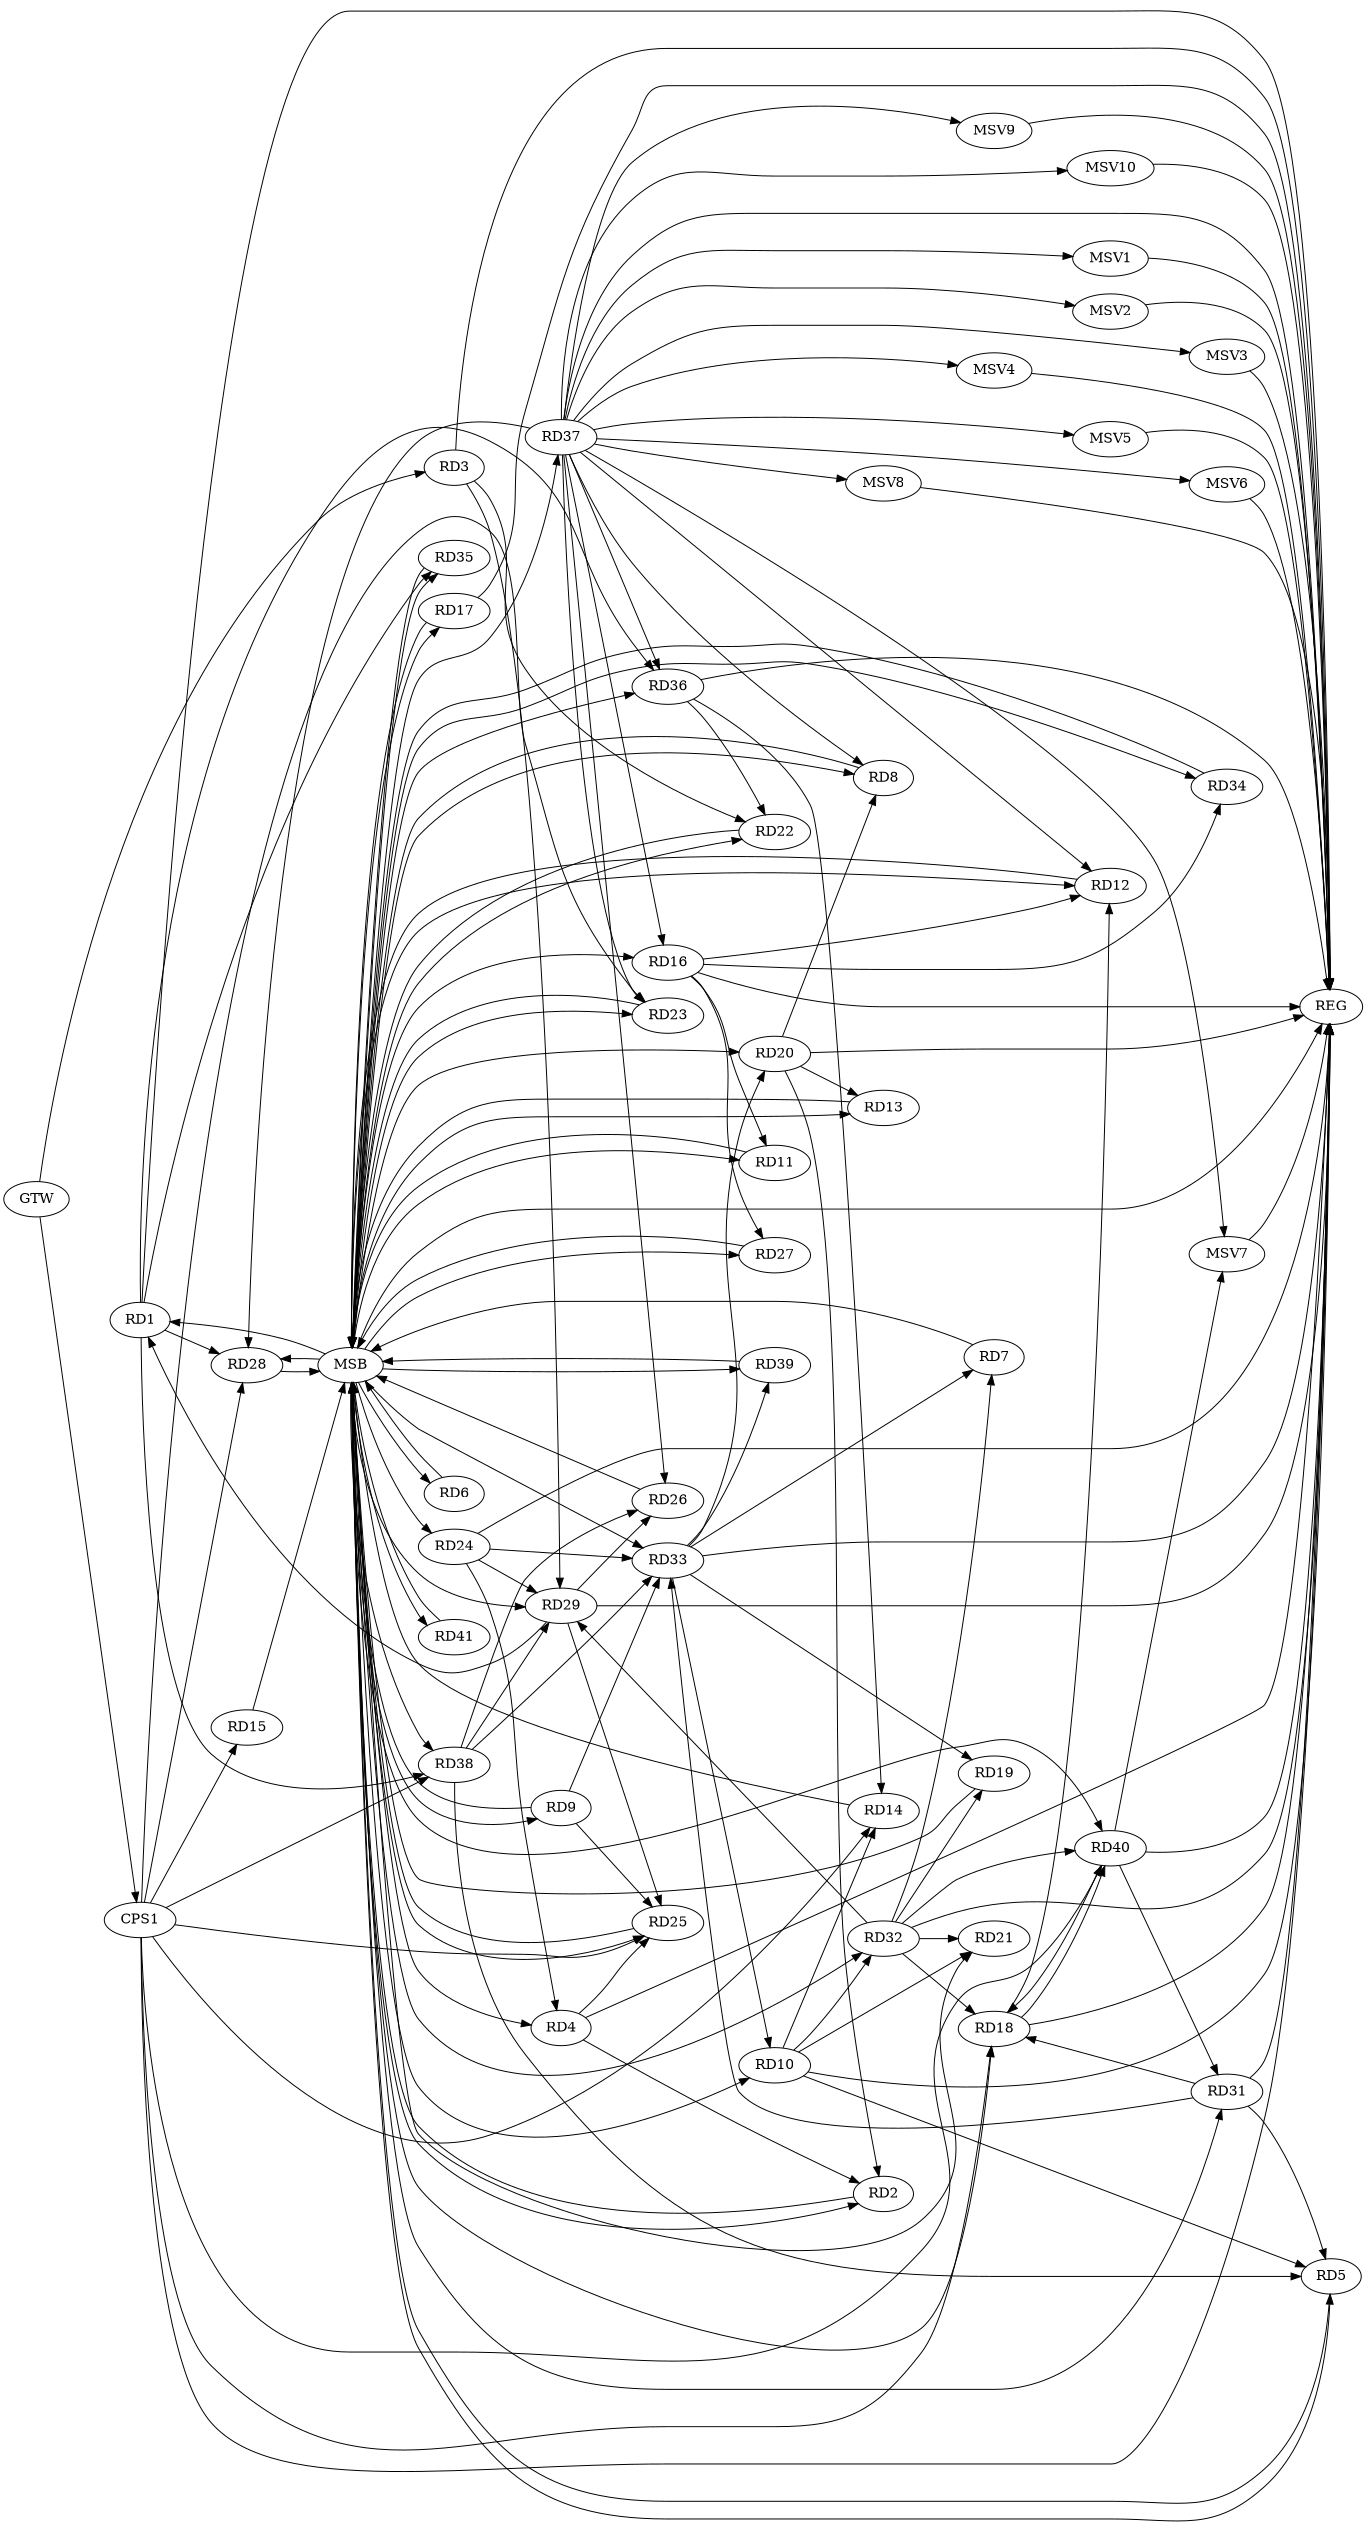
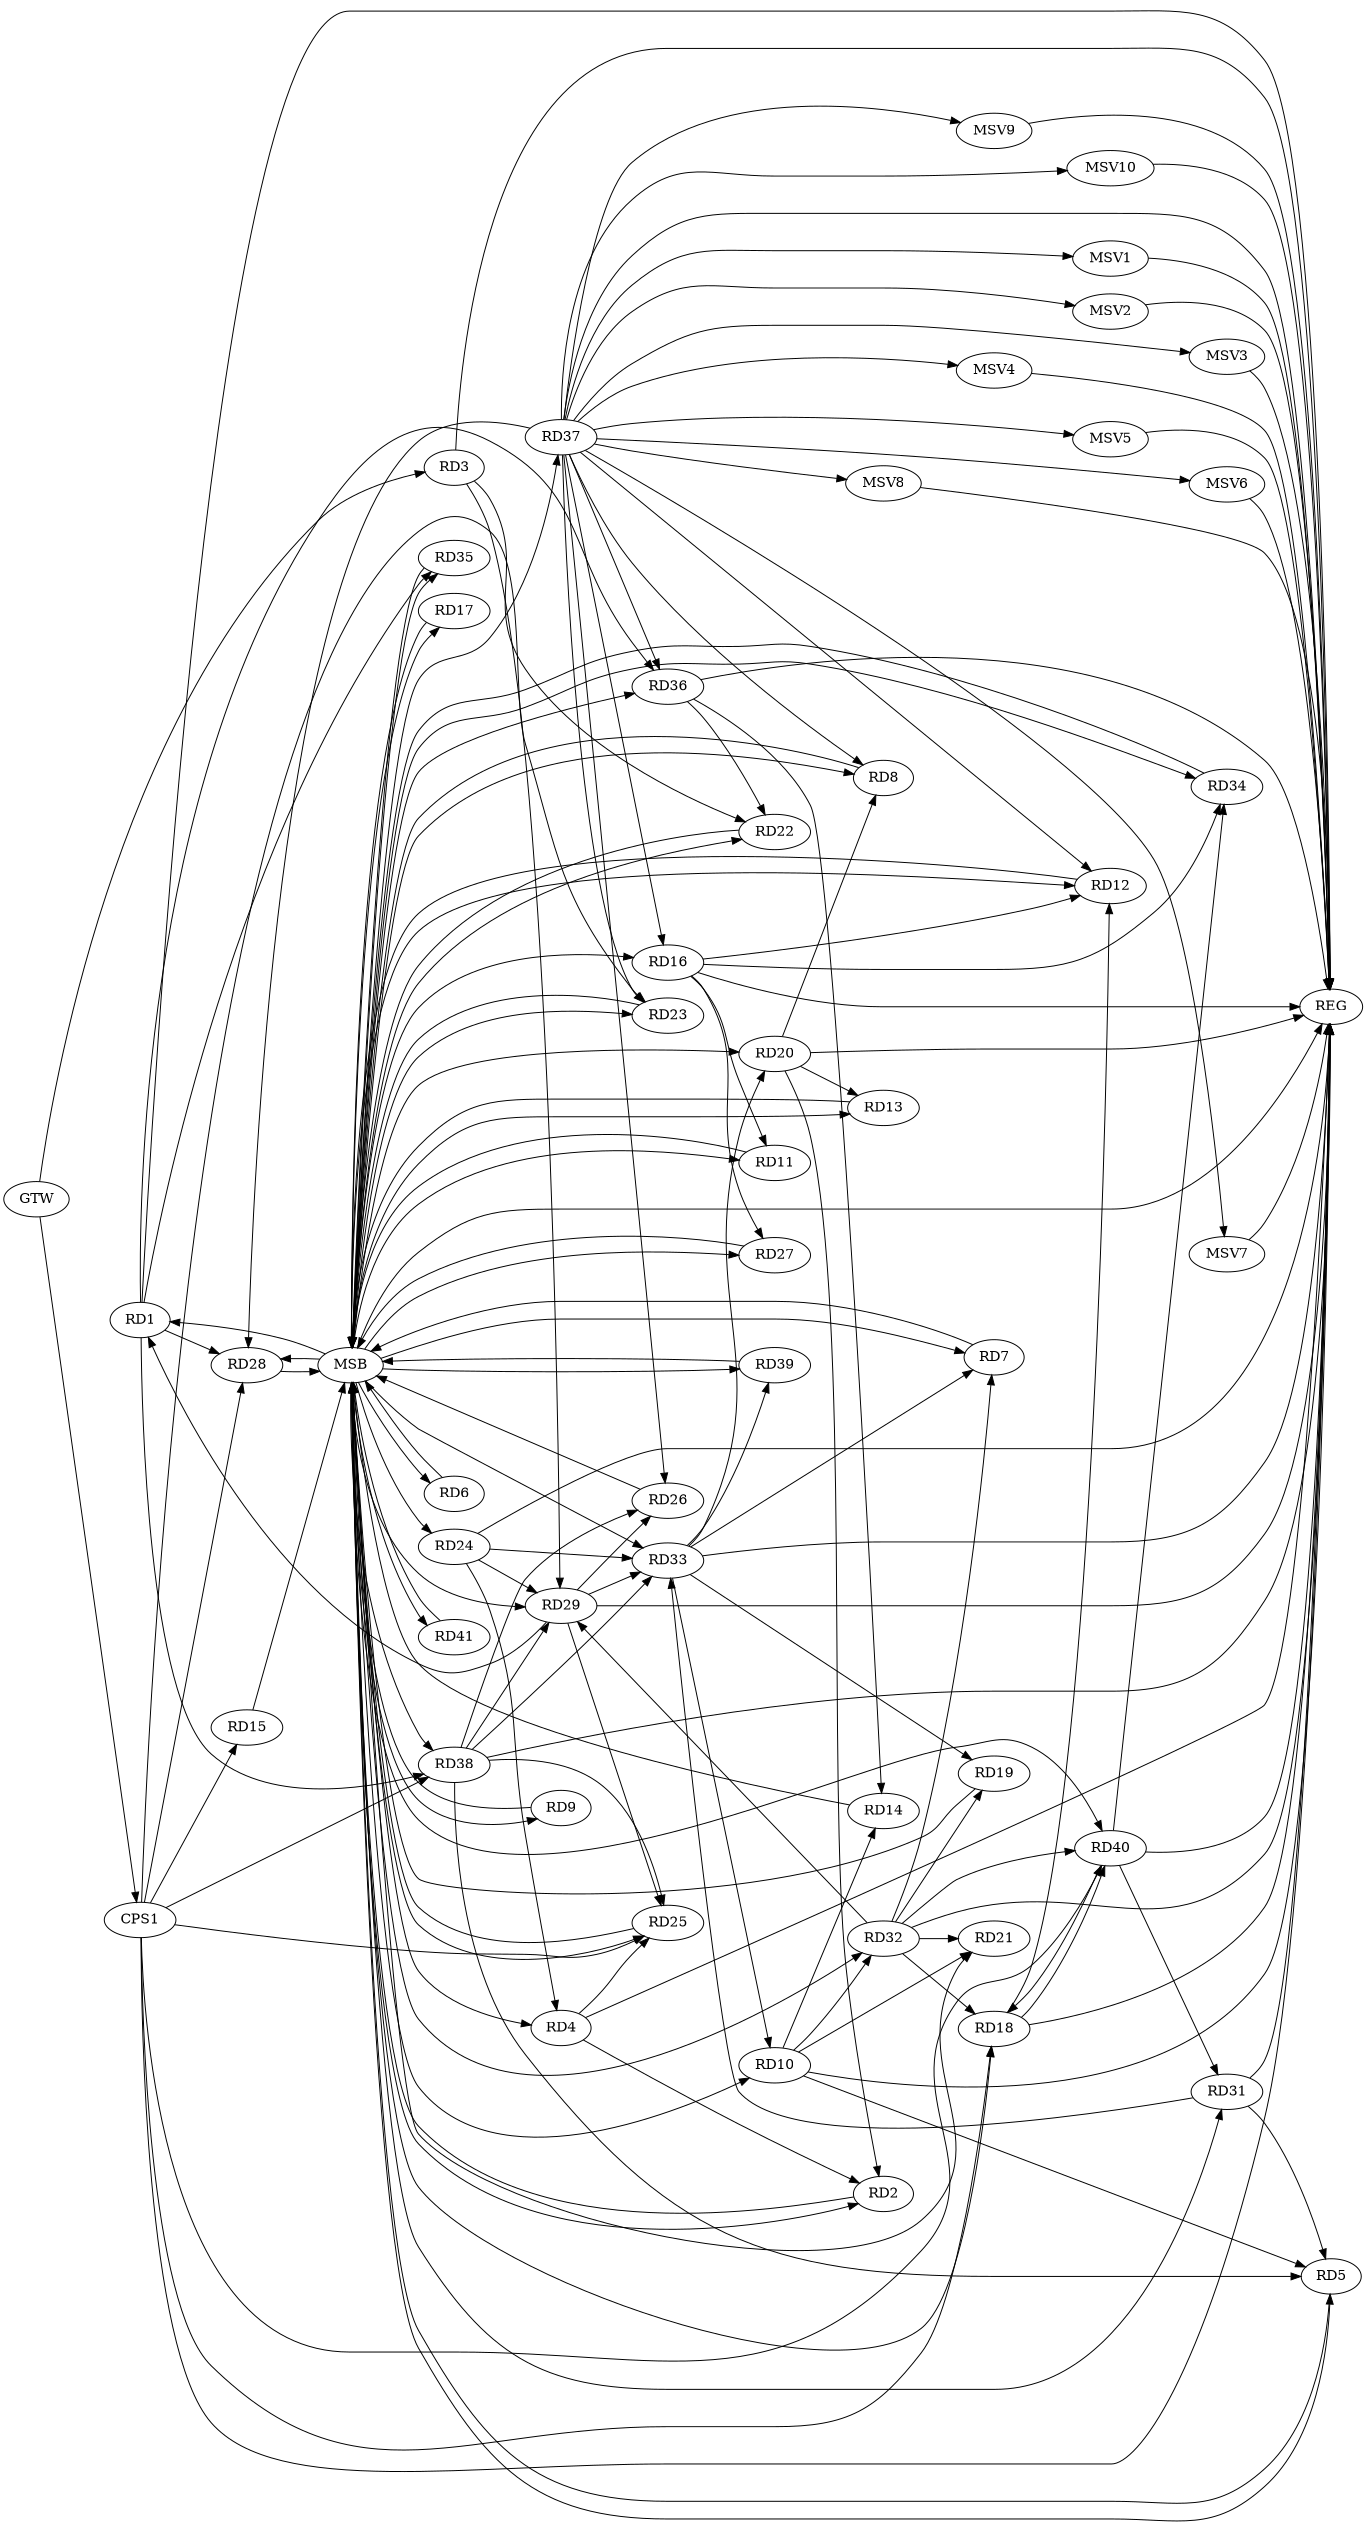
(1119, 86) -> (1177, 1682)
none -> (667, 1319)
(1168, 1556) -> (1168, 1322)
(612, 1689) -> (610, 1585)
(611, 1861) -> (605, 1788)
(1115, 2062) -> none
(522, 2122) -> none
